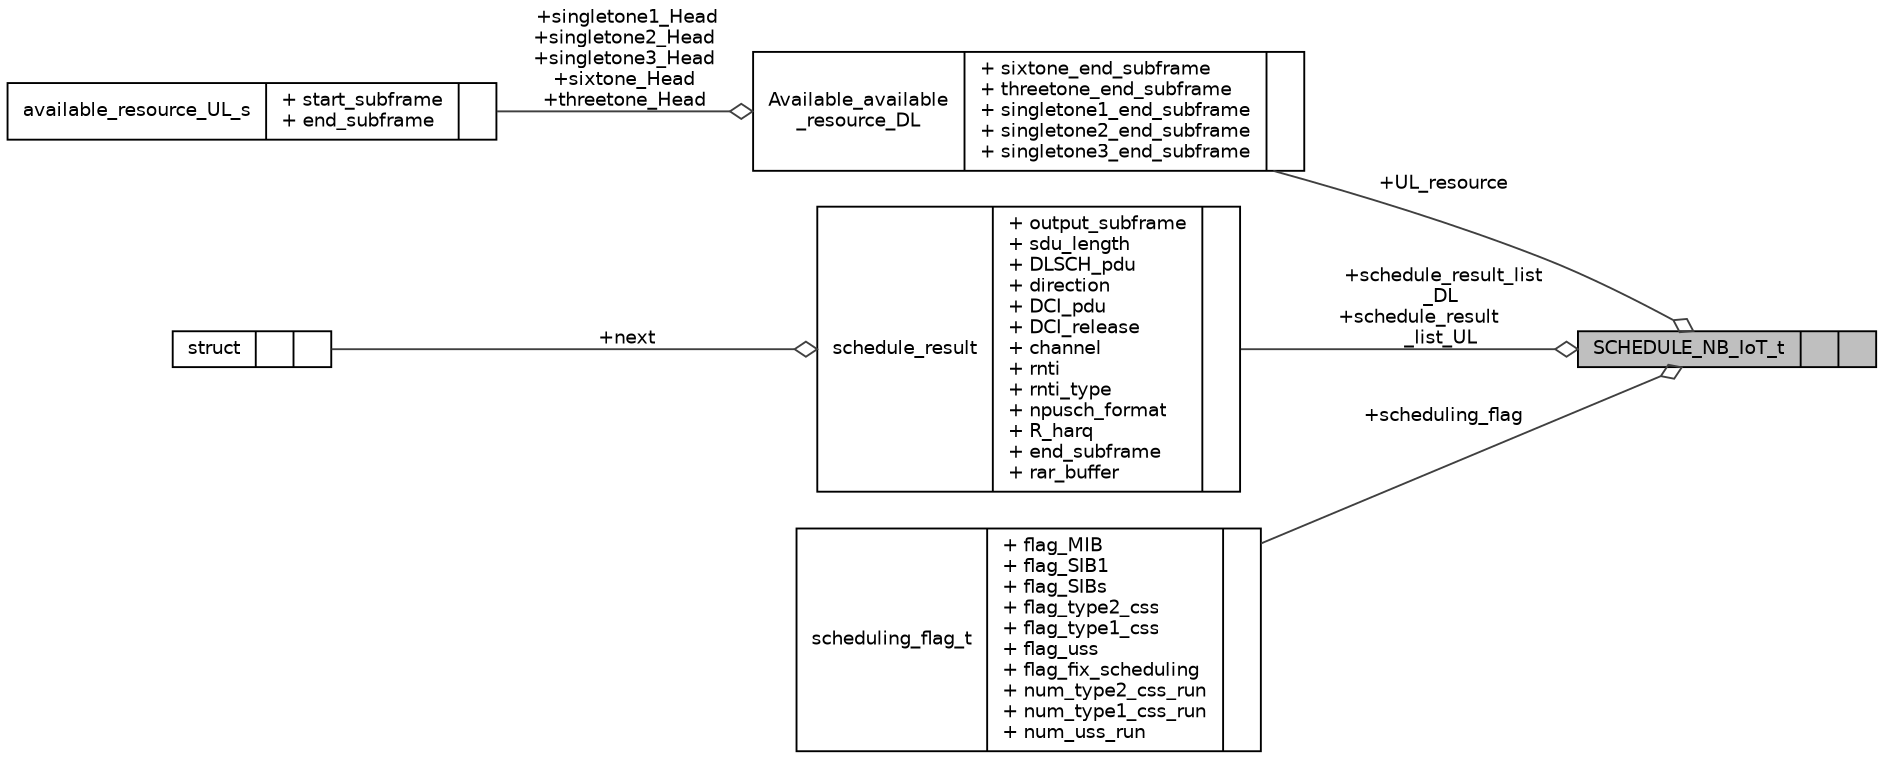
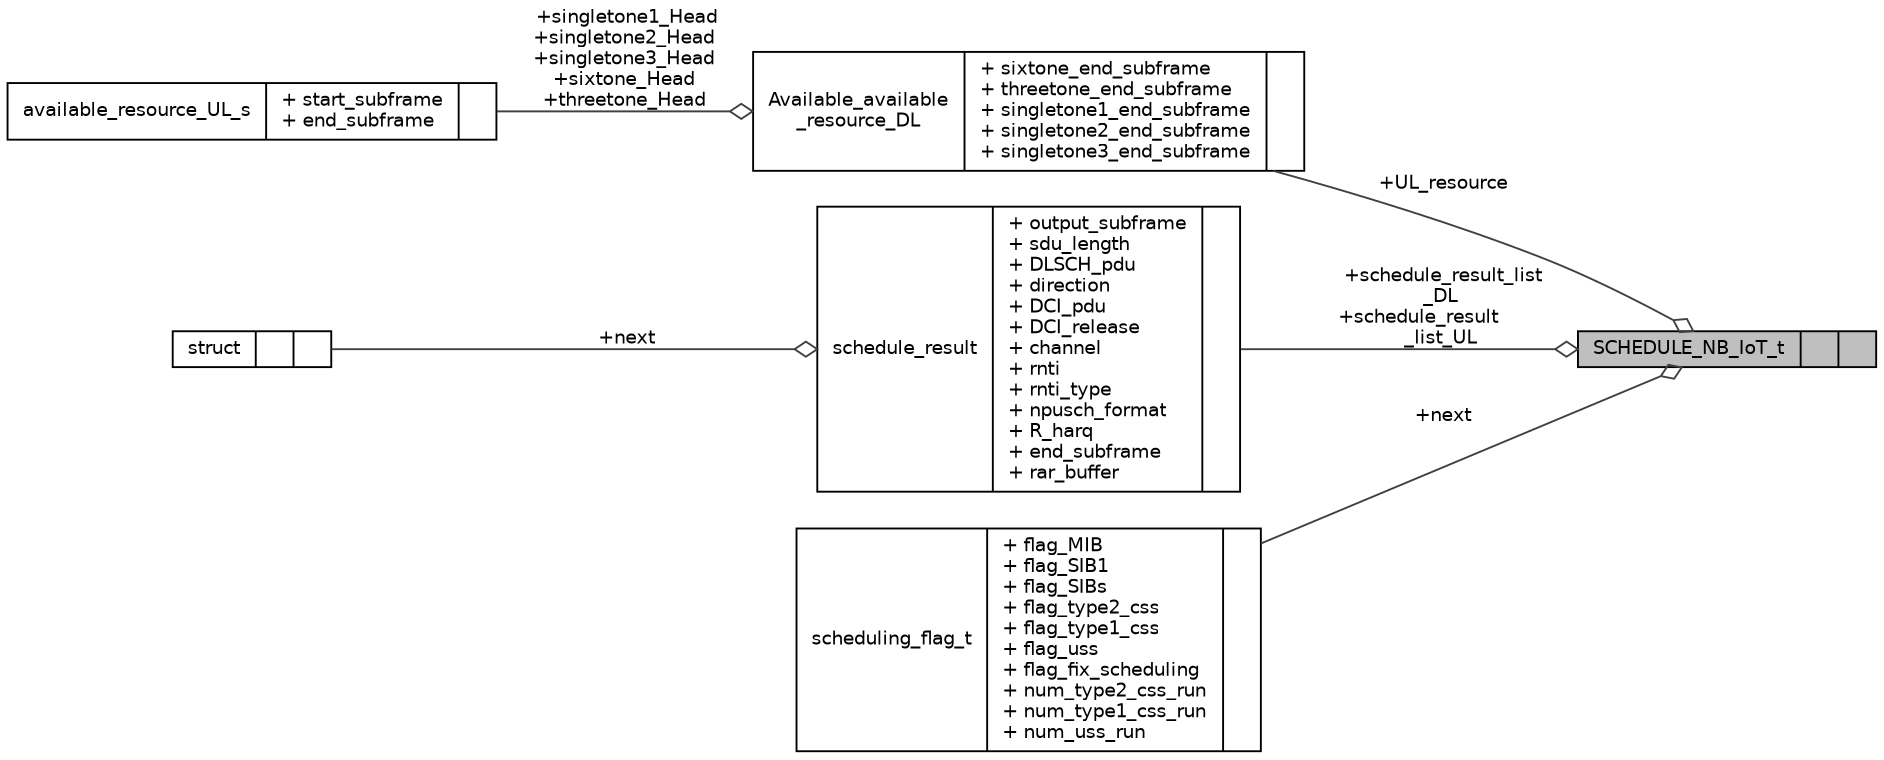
(1441, 416) -> (1441, 416)
